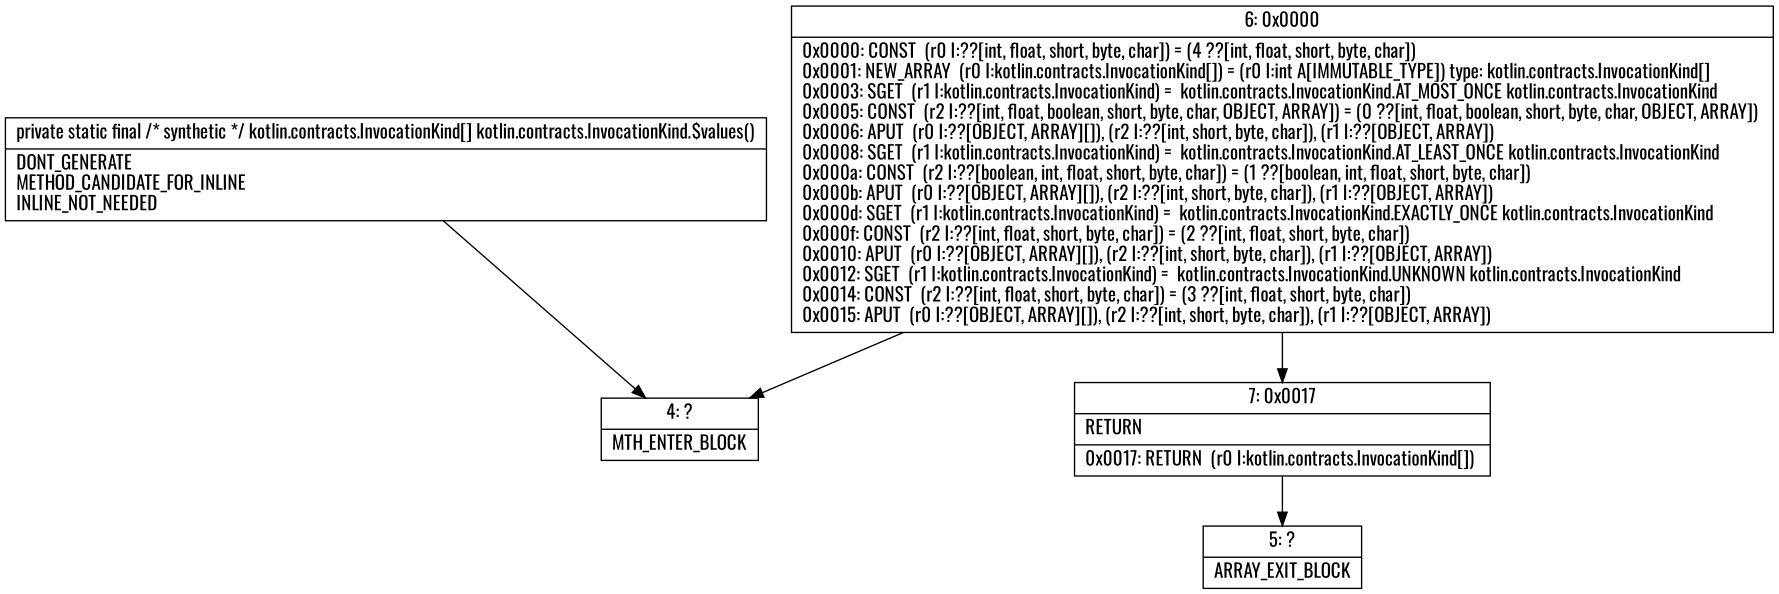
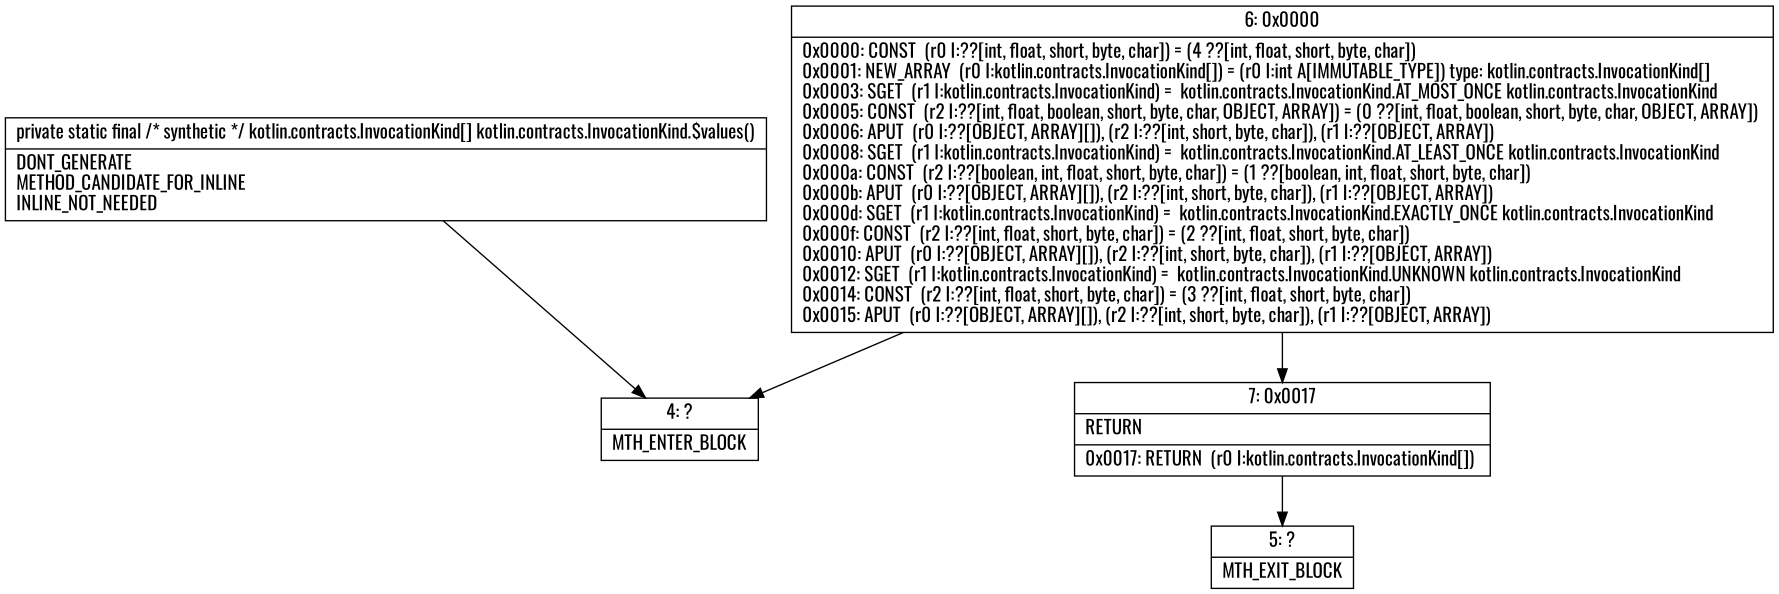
(1282, 572) -> (1282, 572)
